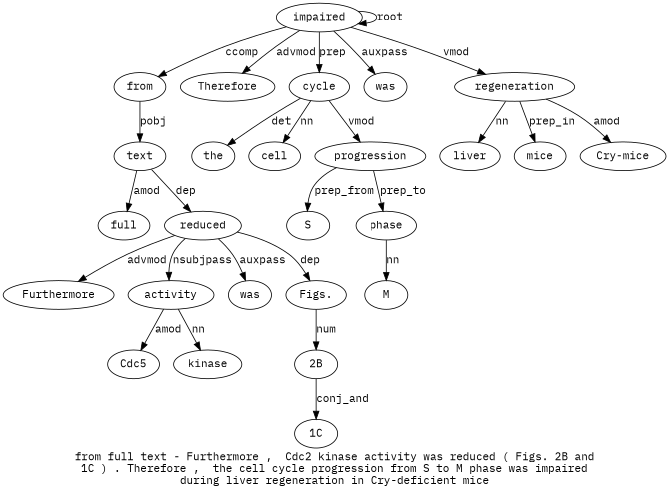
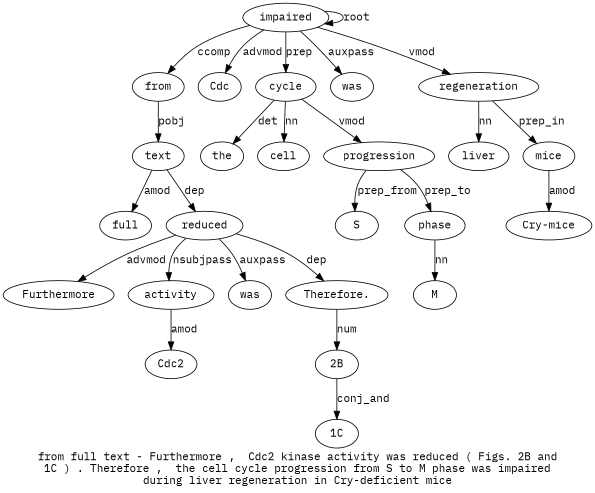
(228, 87) -> (220, 87)
(577, 115) -> (549, 187)
(316, 295) -> (337, 295)
(134, 364) -> (171, 364)
(208, 364) -> none
